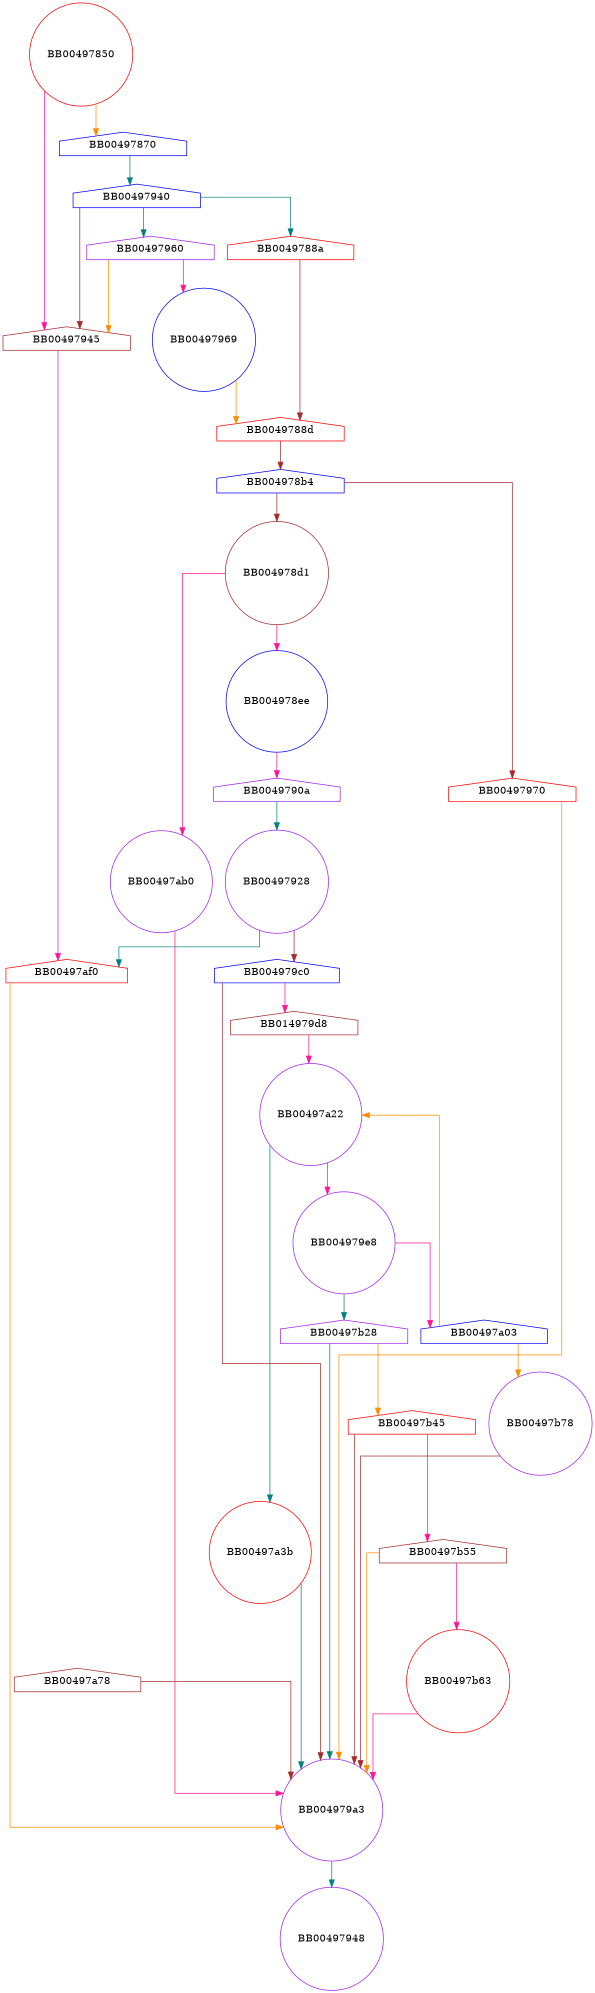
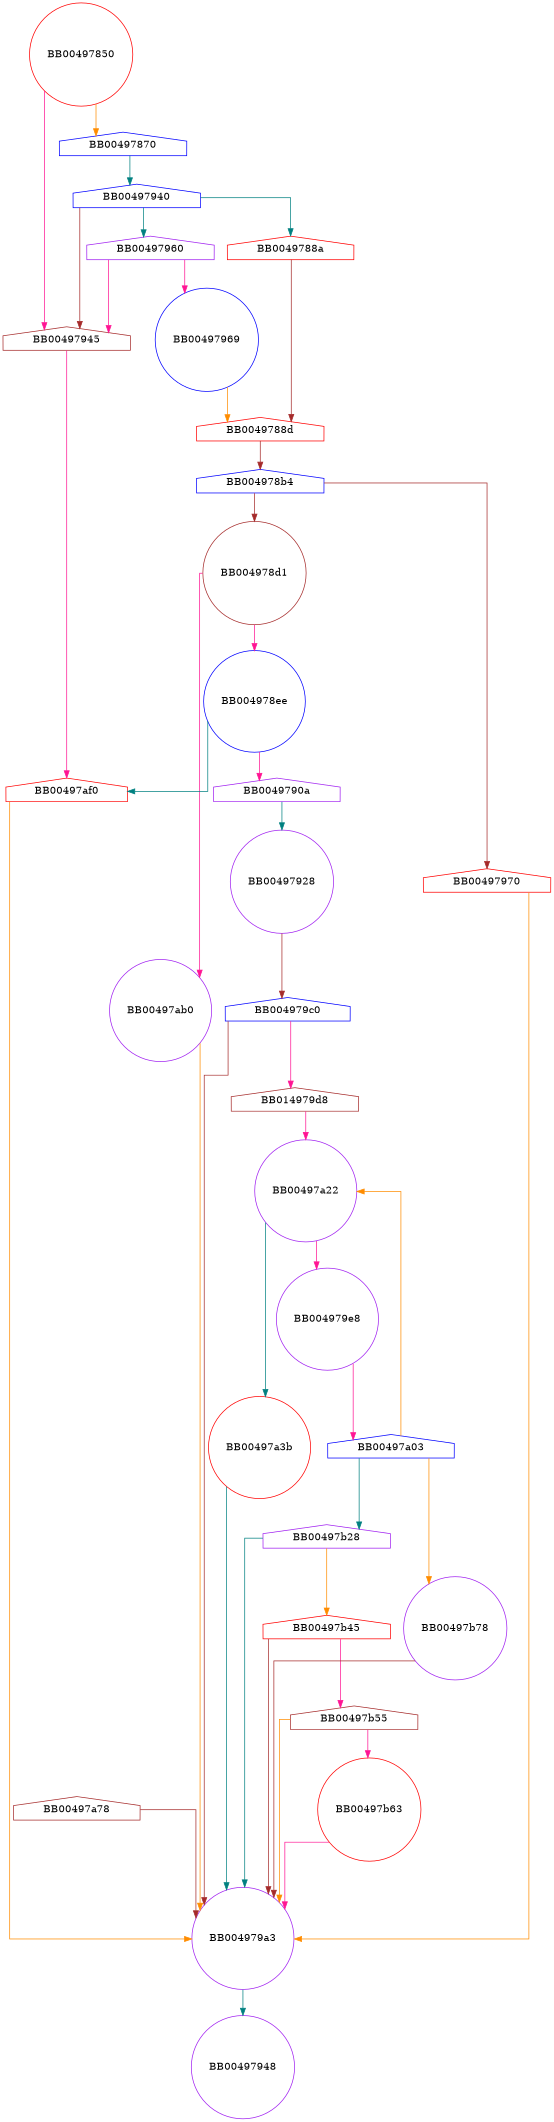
(109, 293) -> (109, 293)
(191, 947) -> (206, 791)
(344, 1303) -> (359, 1490)
(175, 1413) -> (200, 1473)
